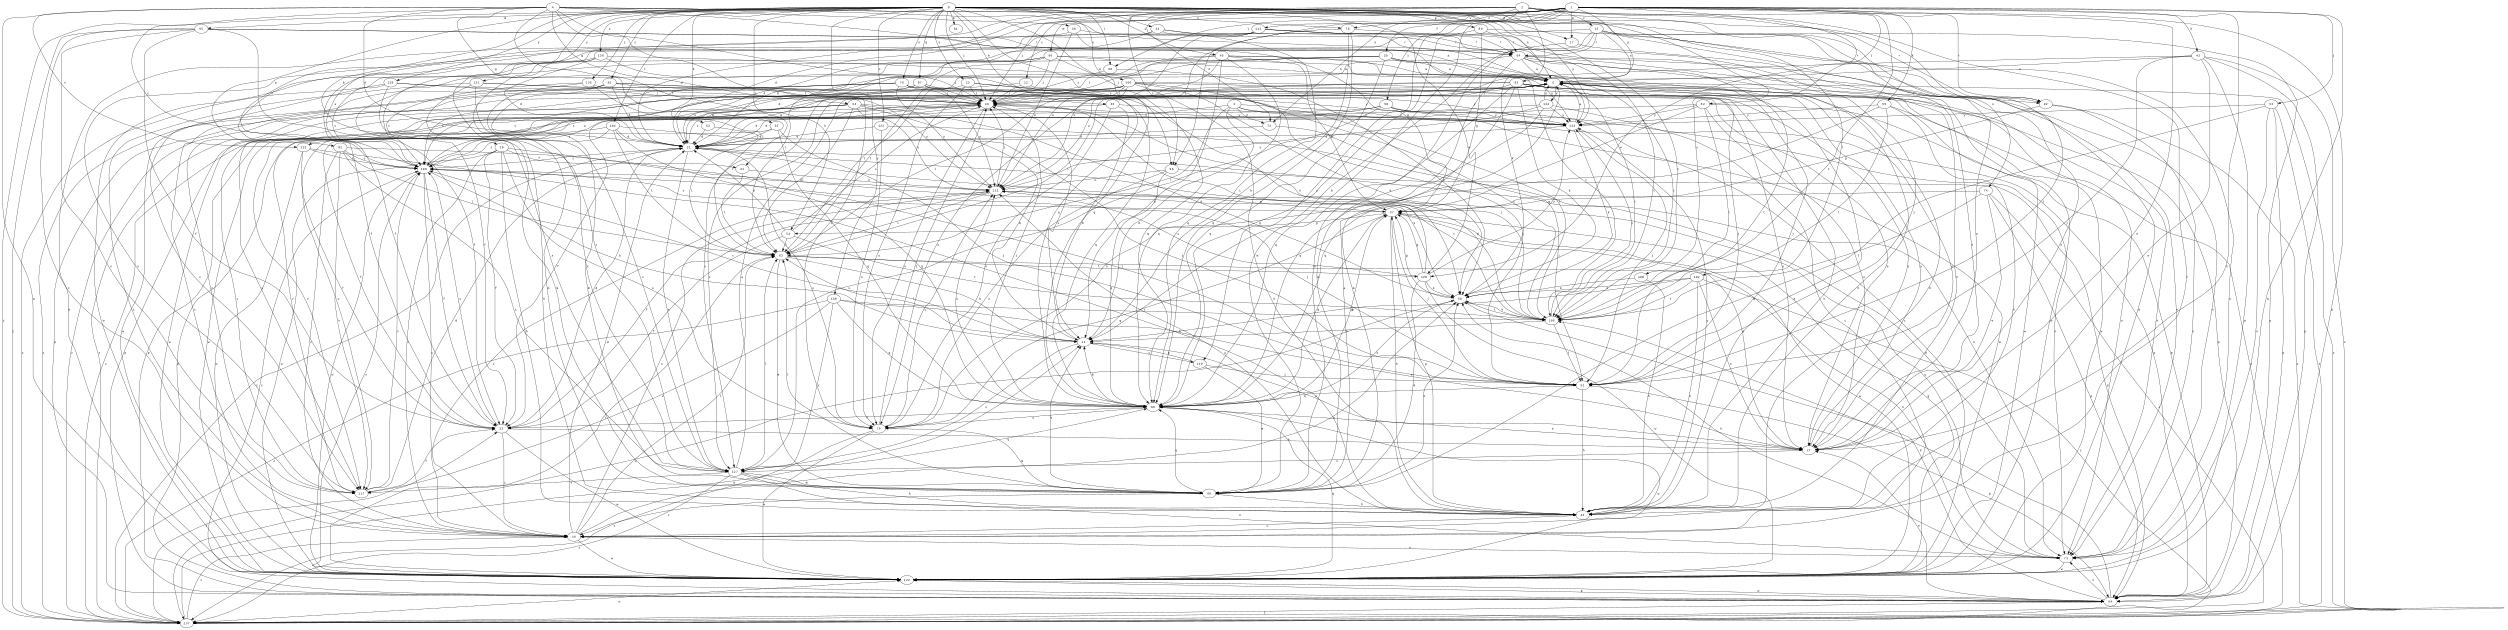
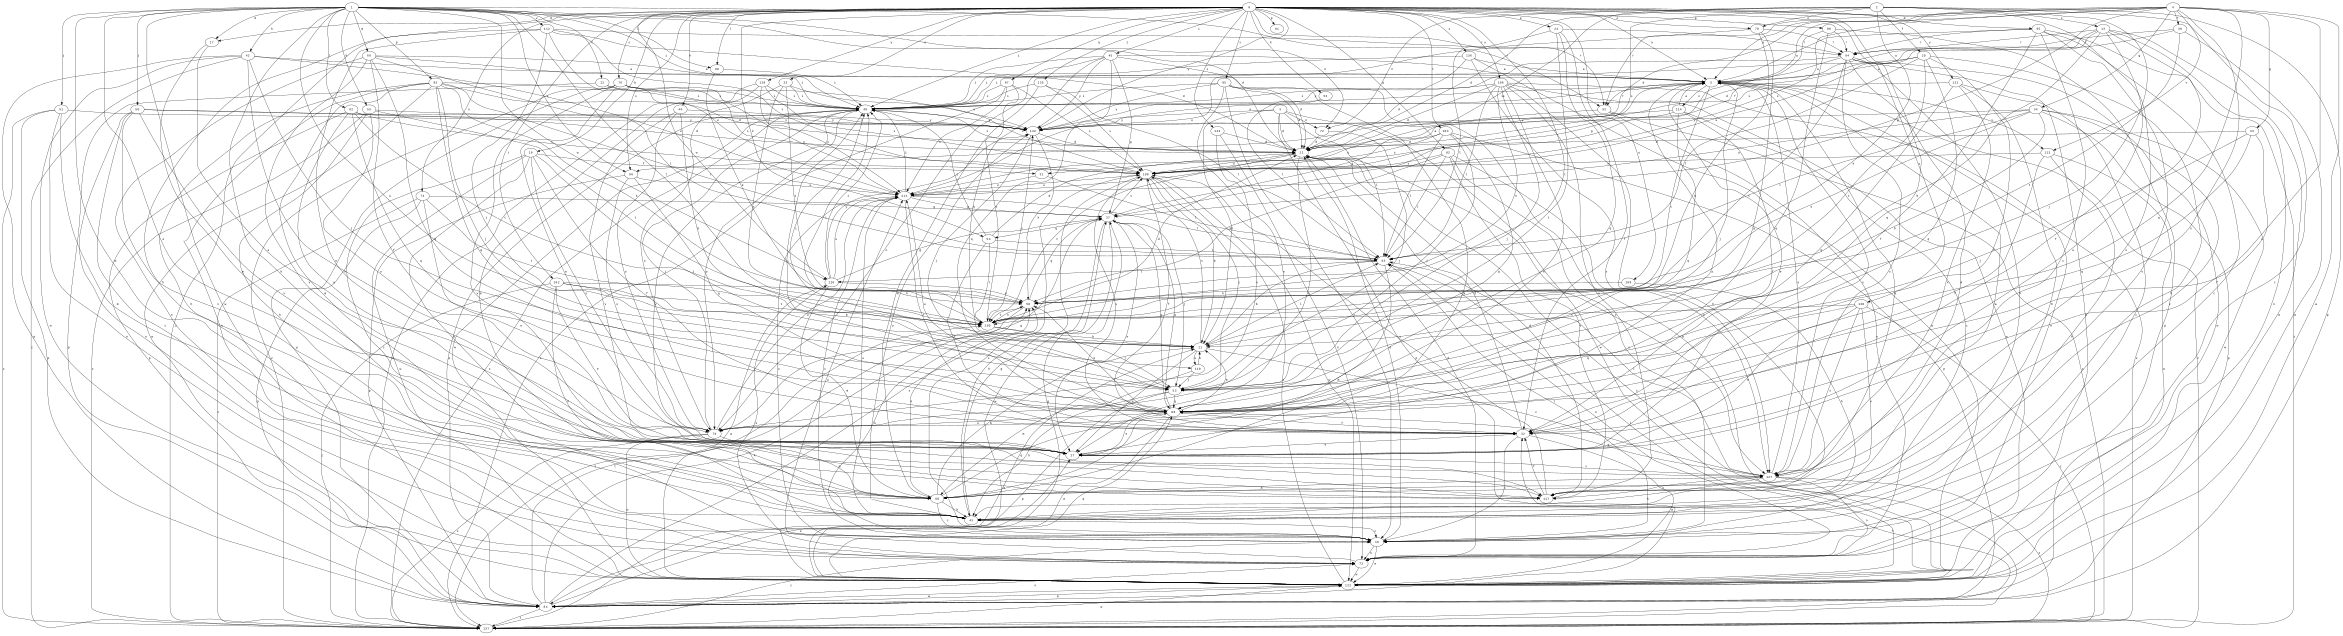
(700, 136) -> none
(1782, 463) -> (921, 553)
(922, 464) -> none
